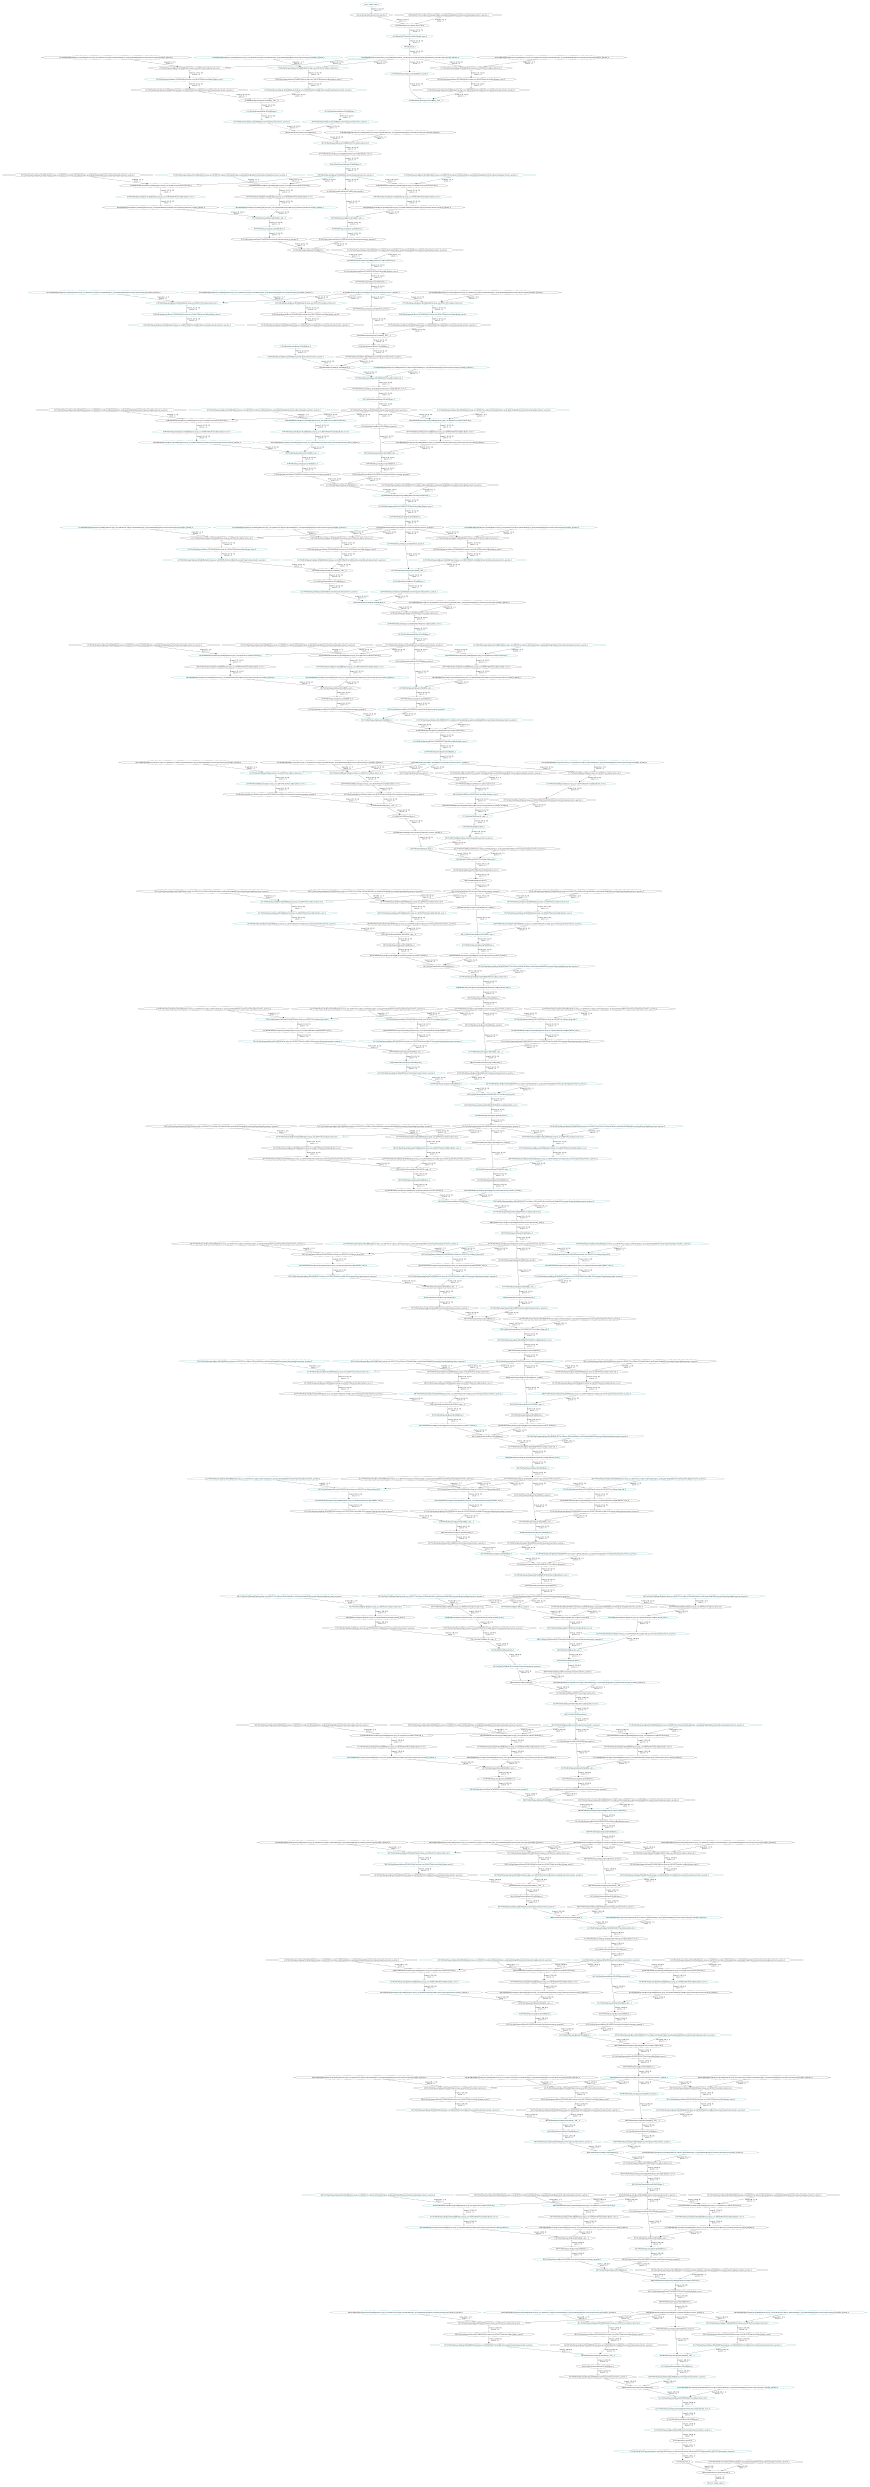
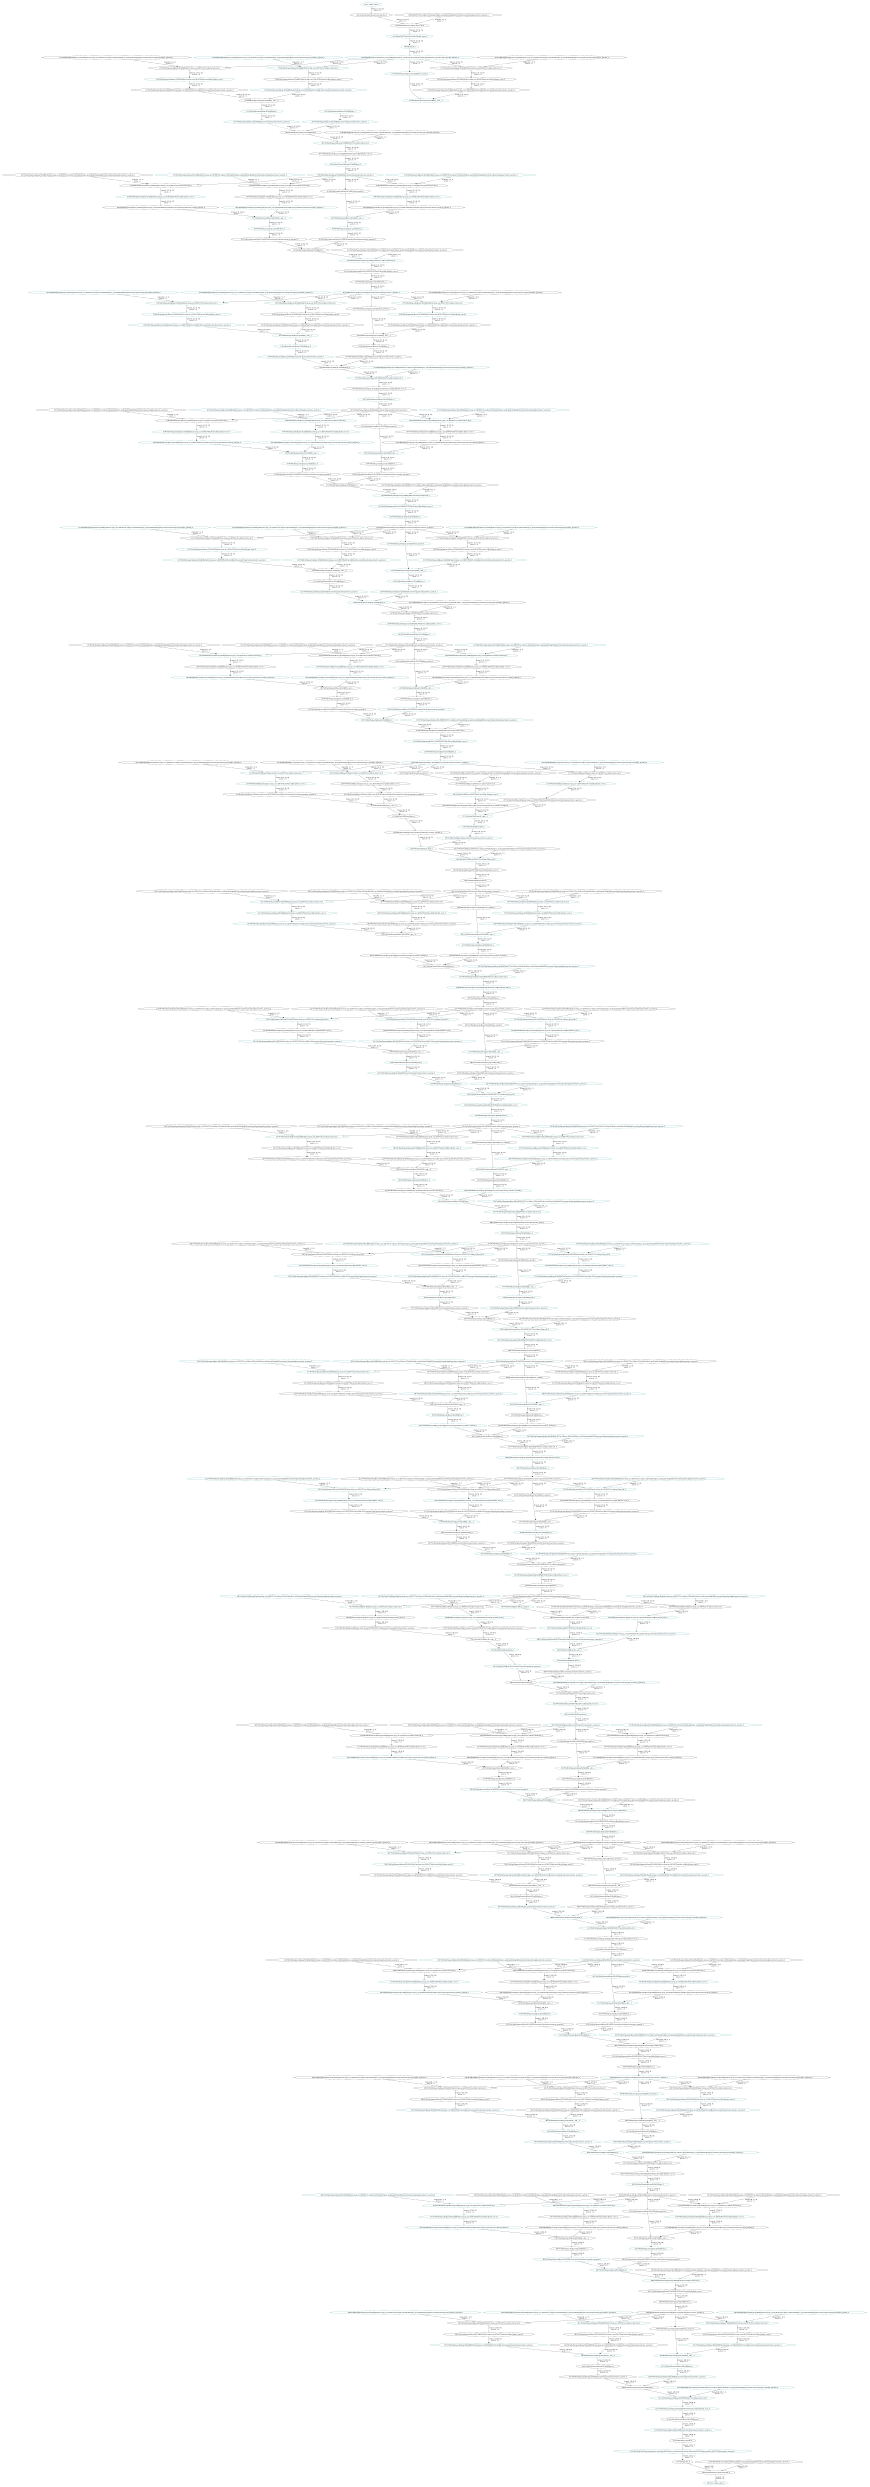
none -> (295, 336)
(399, 945) -> none
